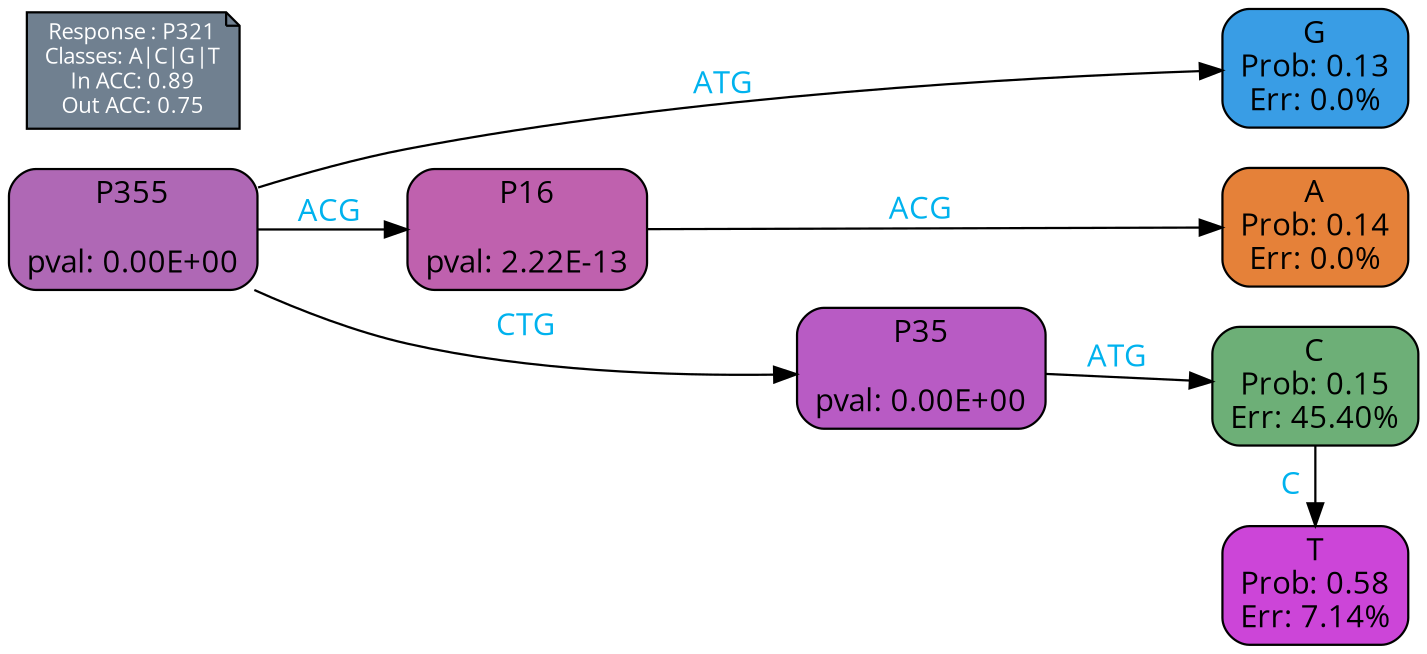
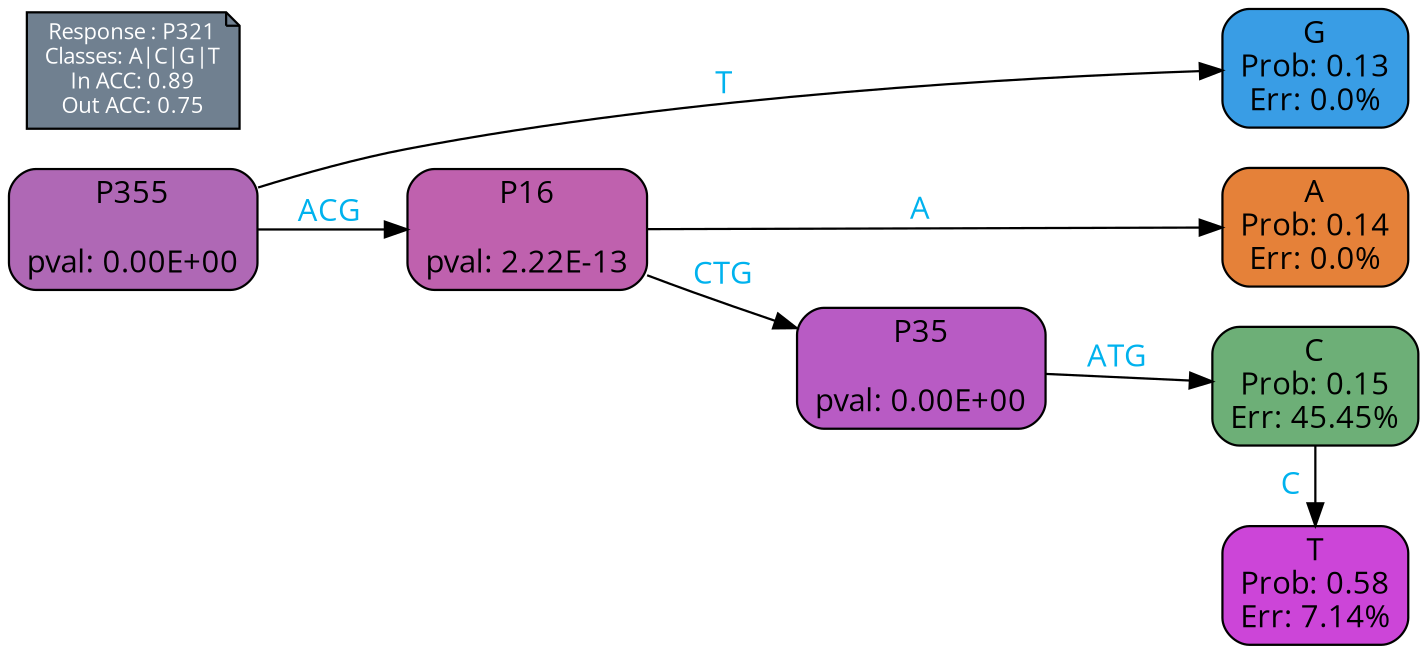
(724, 85) -> (724, 85)
(921, 210) -> (921, 210)
(509, 361) -> (711, 299)
(1315, 386) -> (1315, 386)
